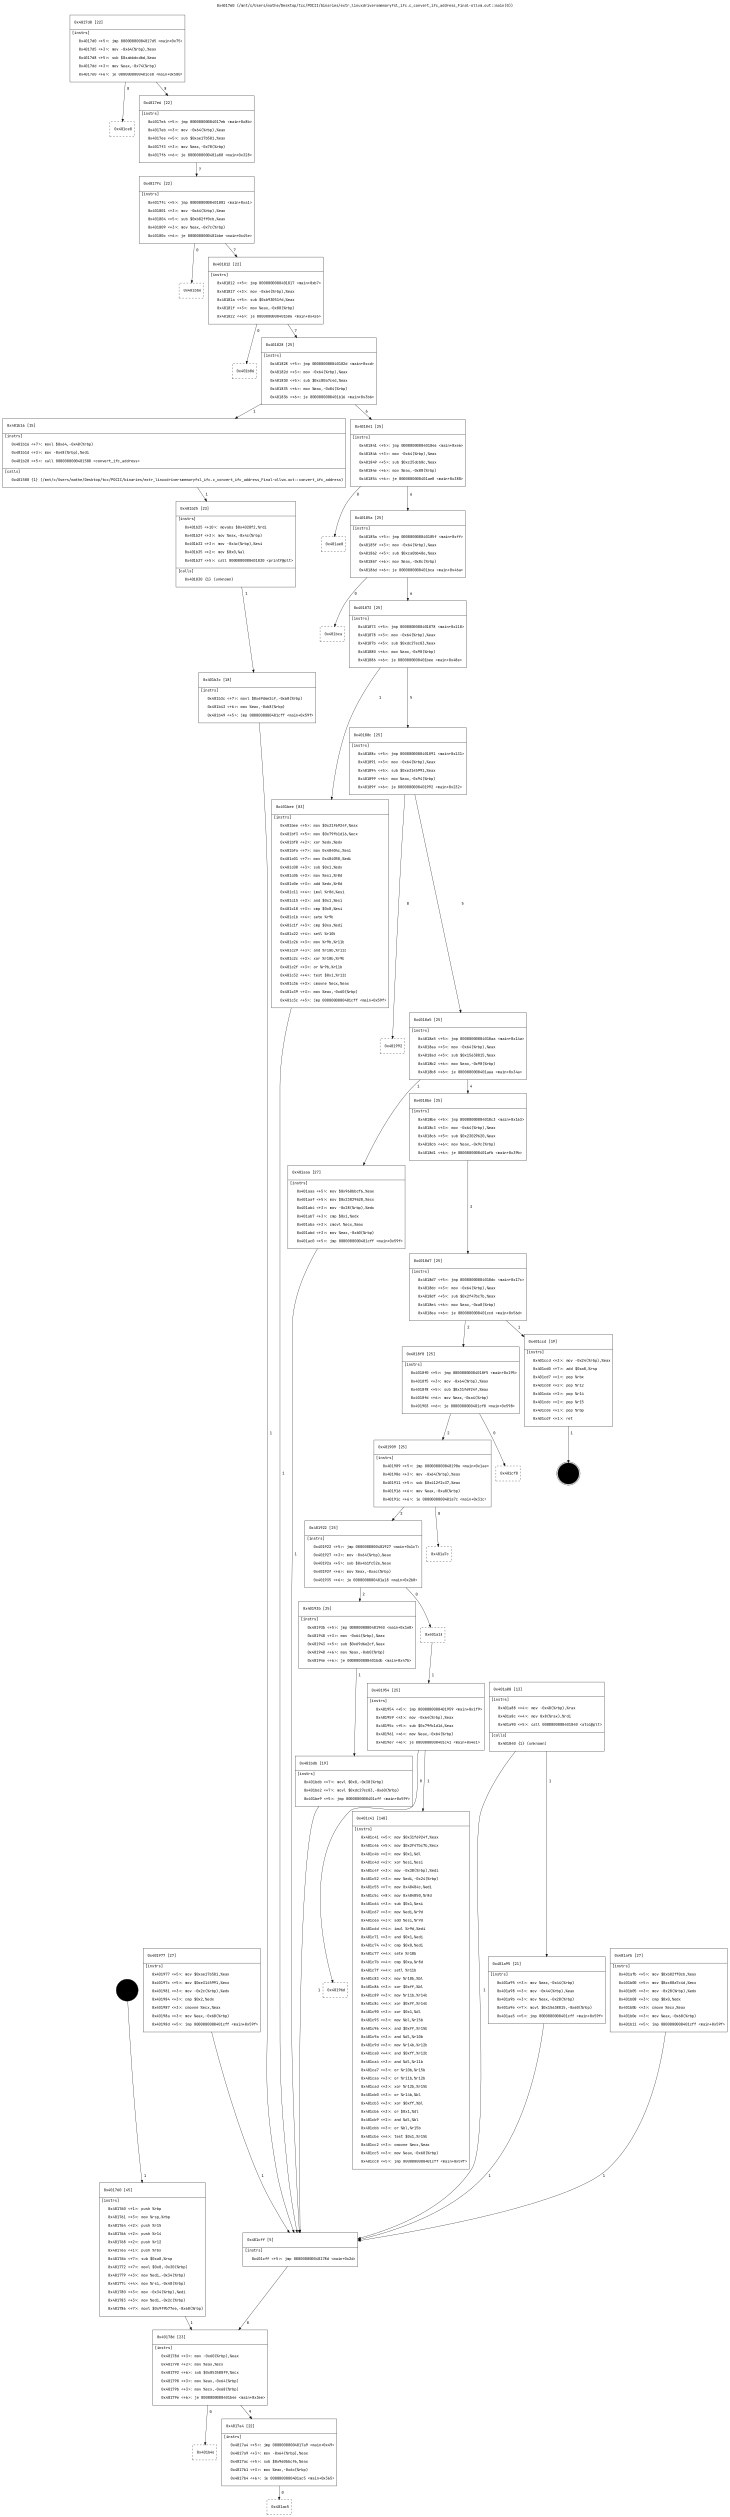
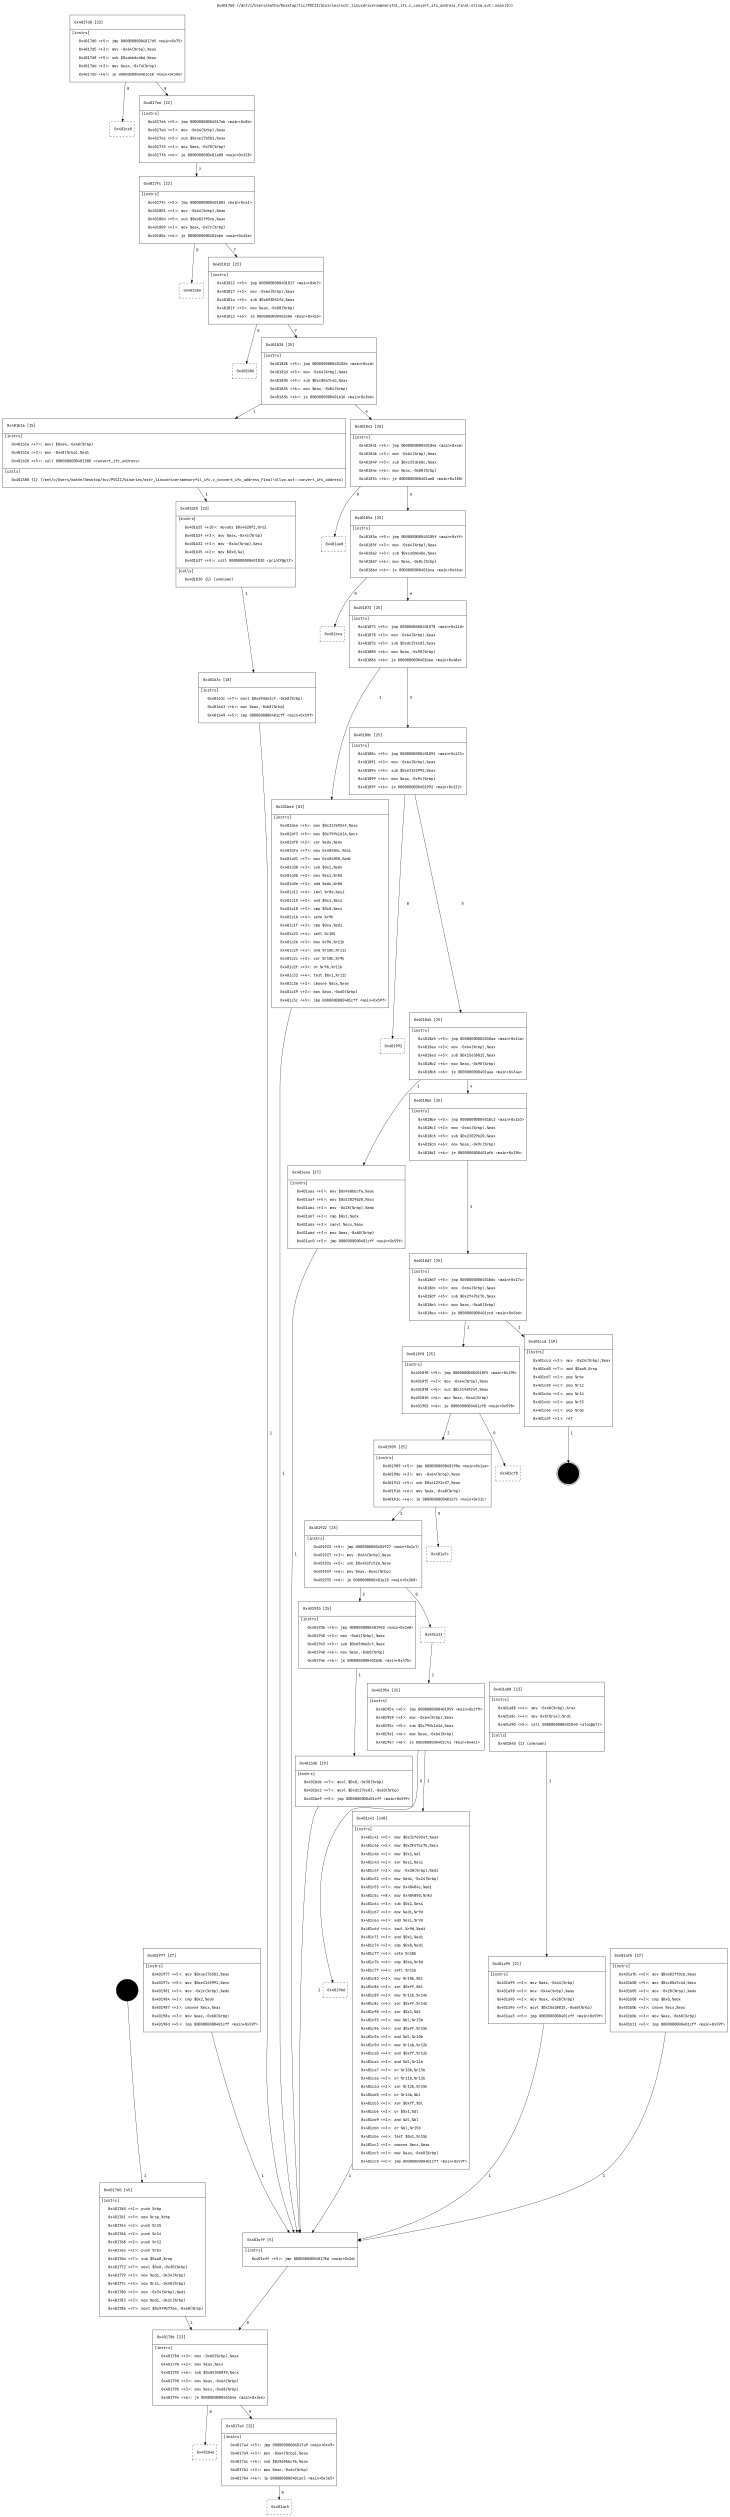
(480, 2022) -> (334, 2198)
